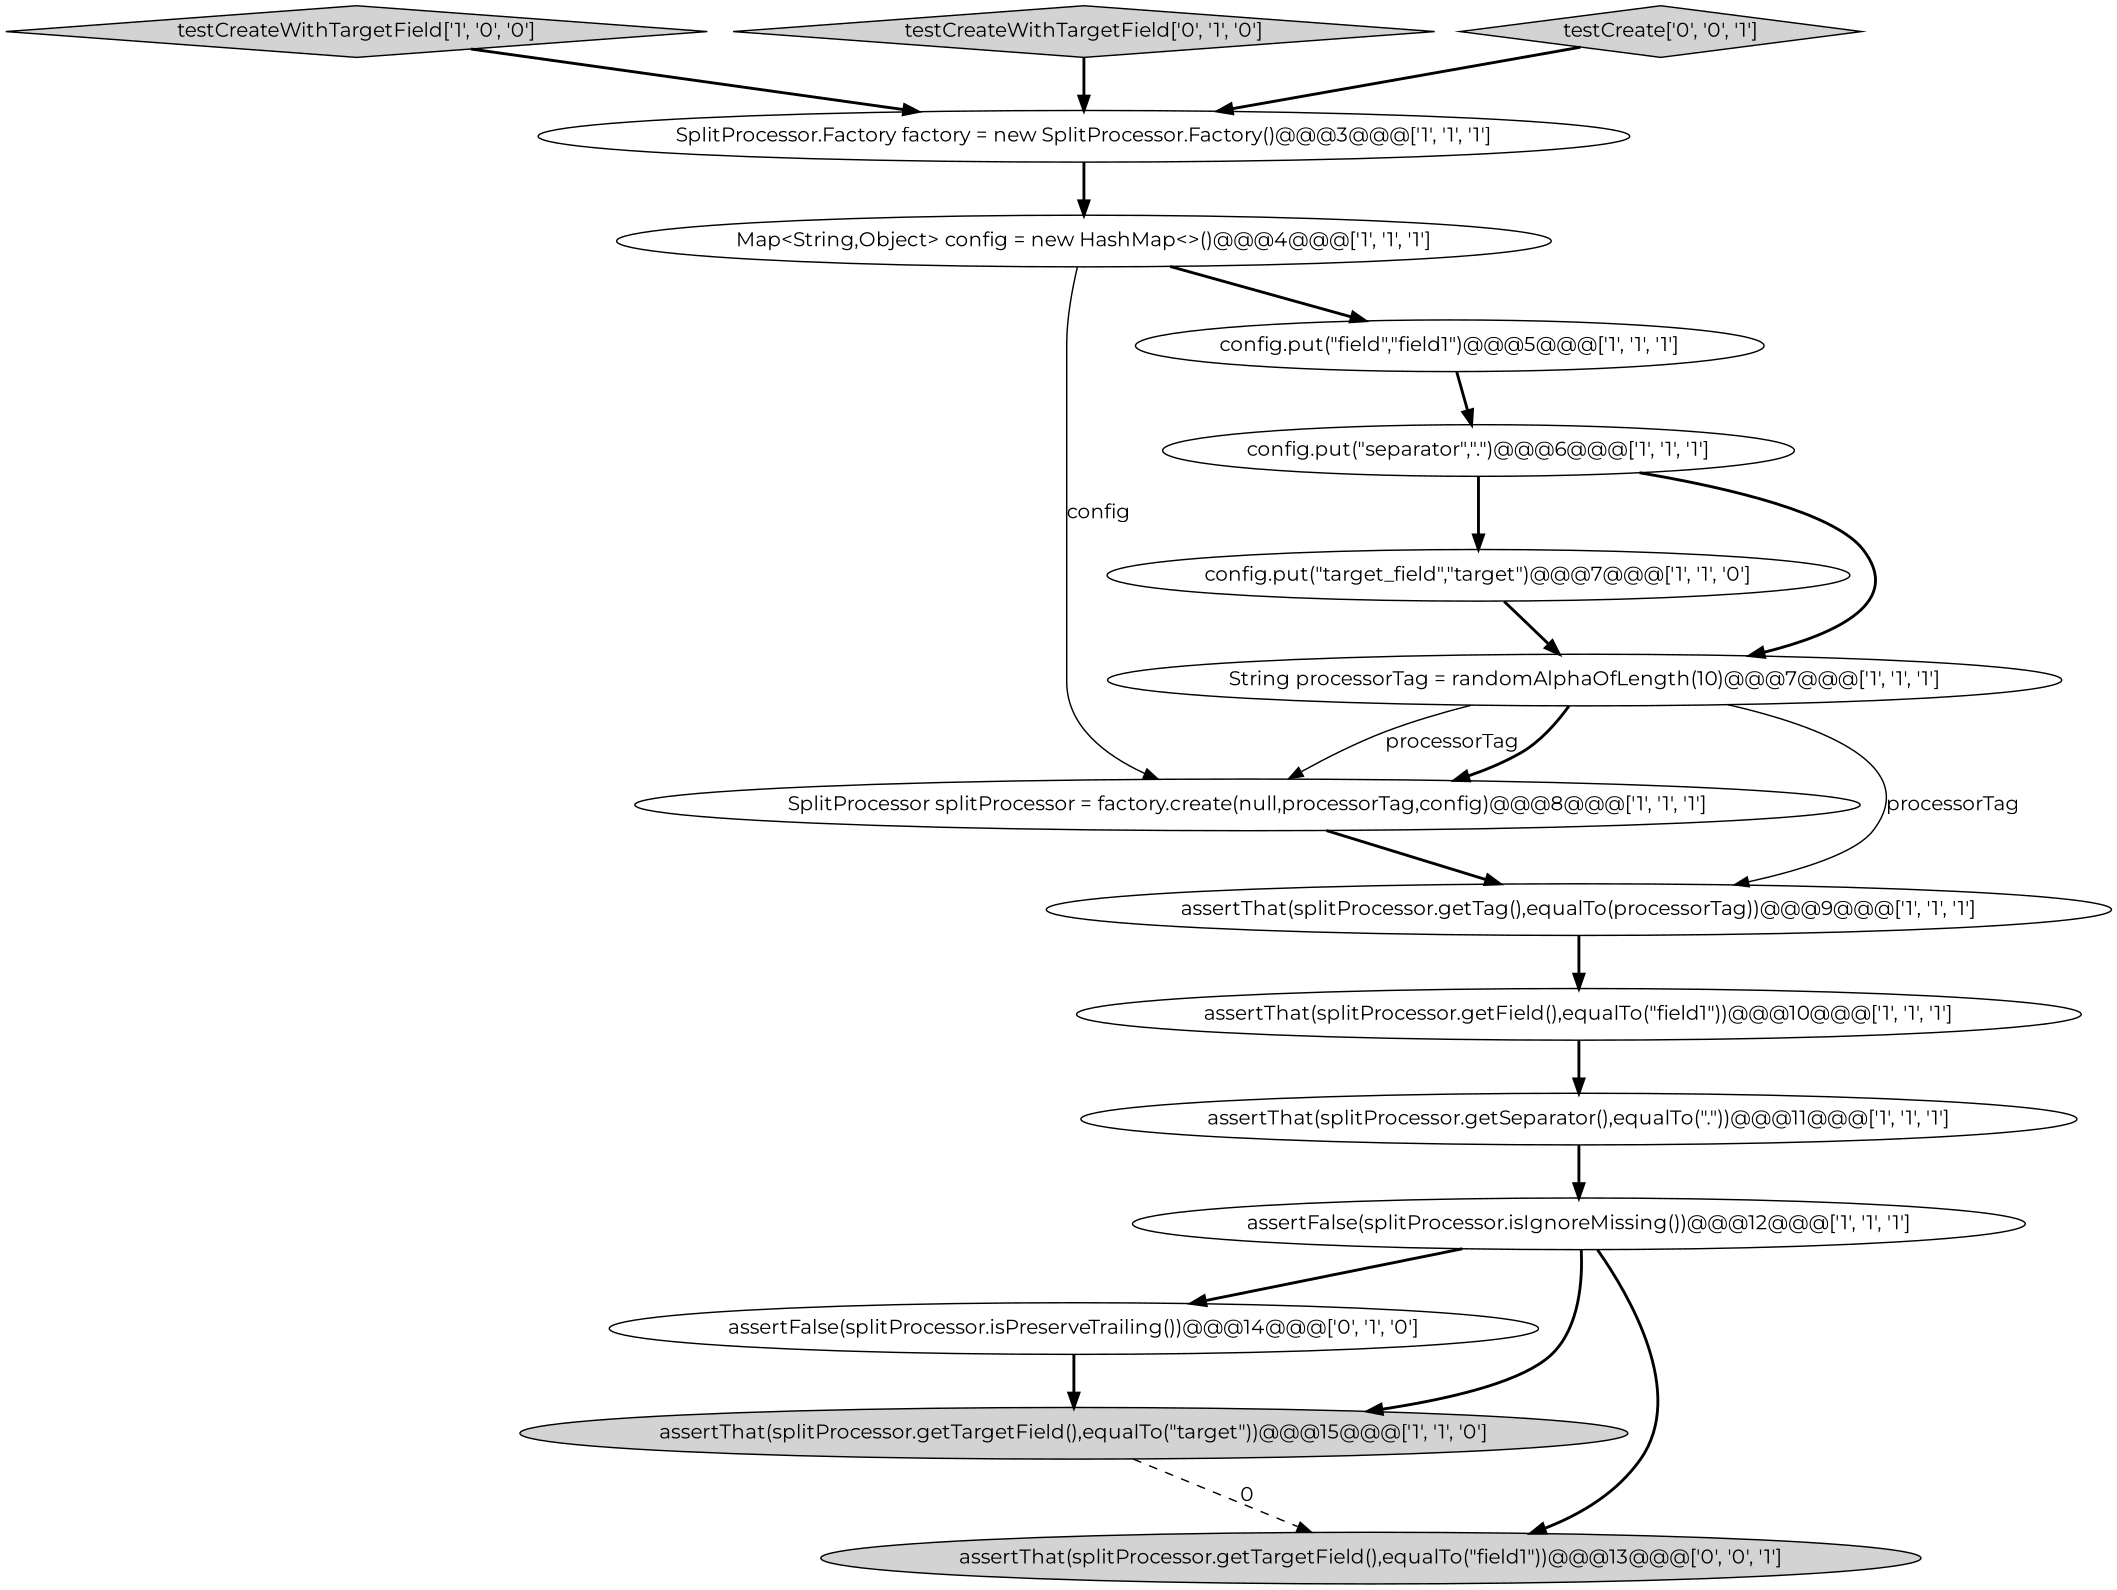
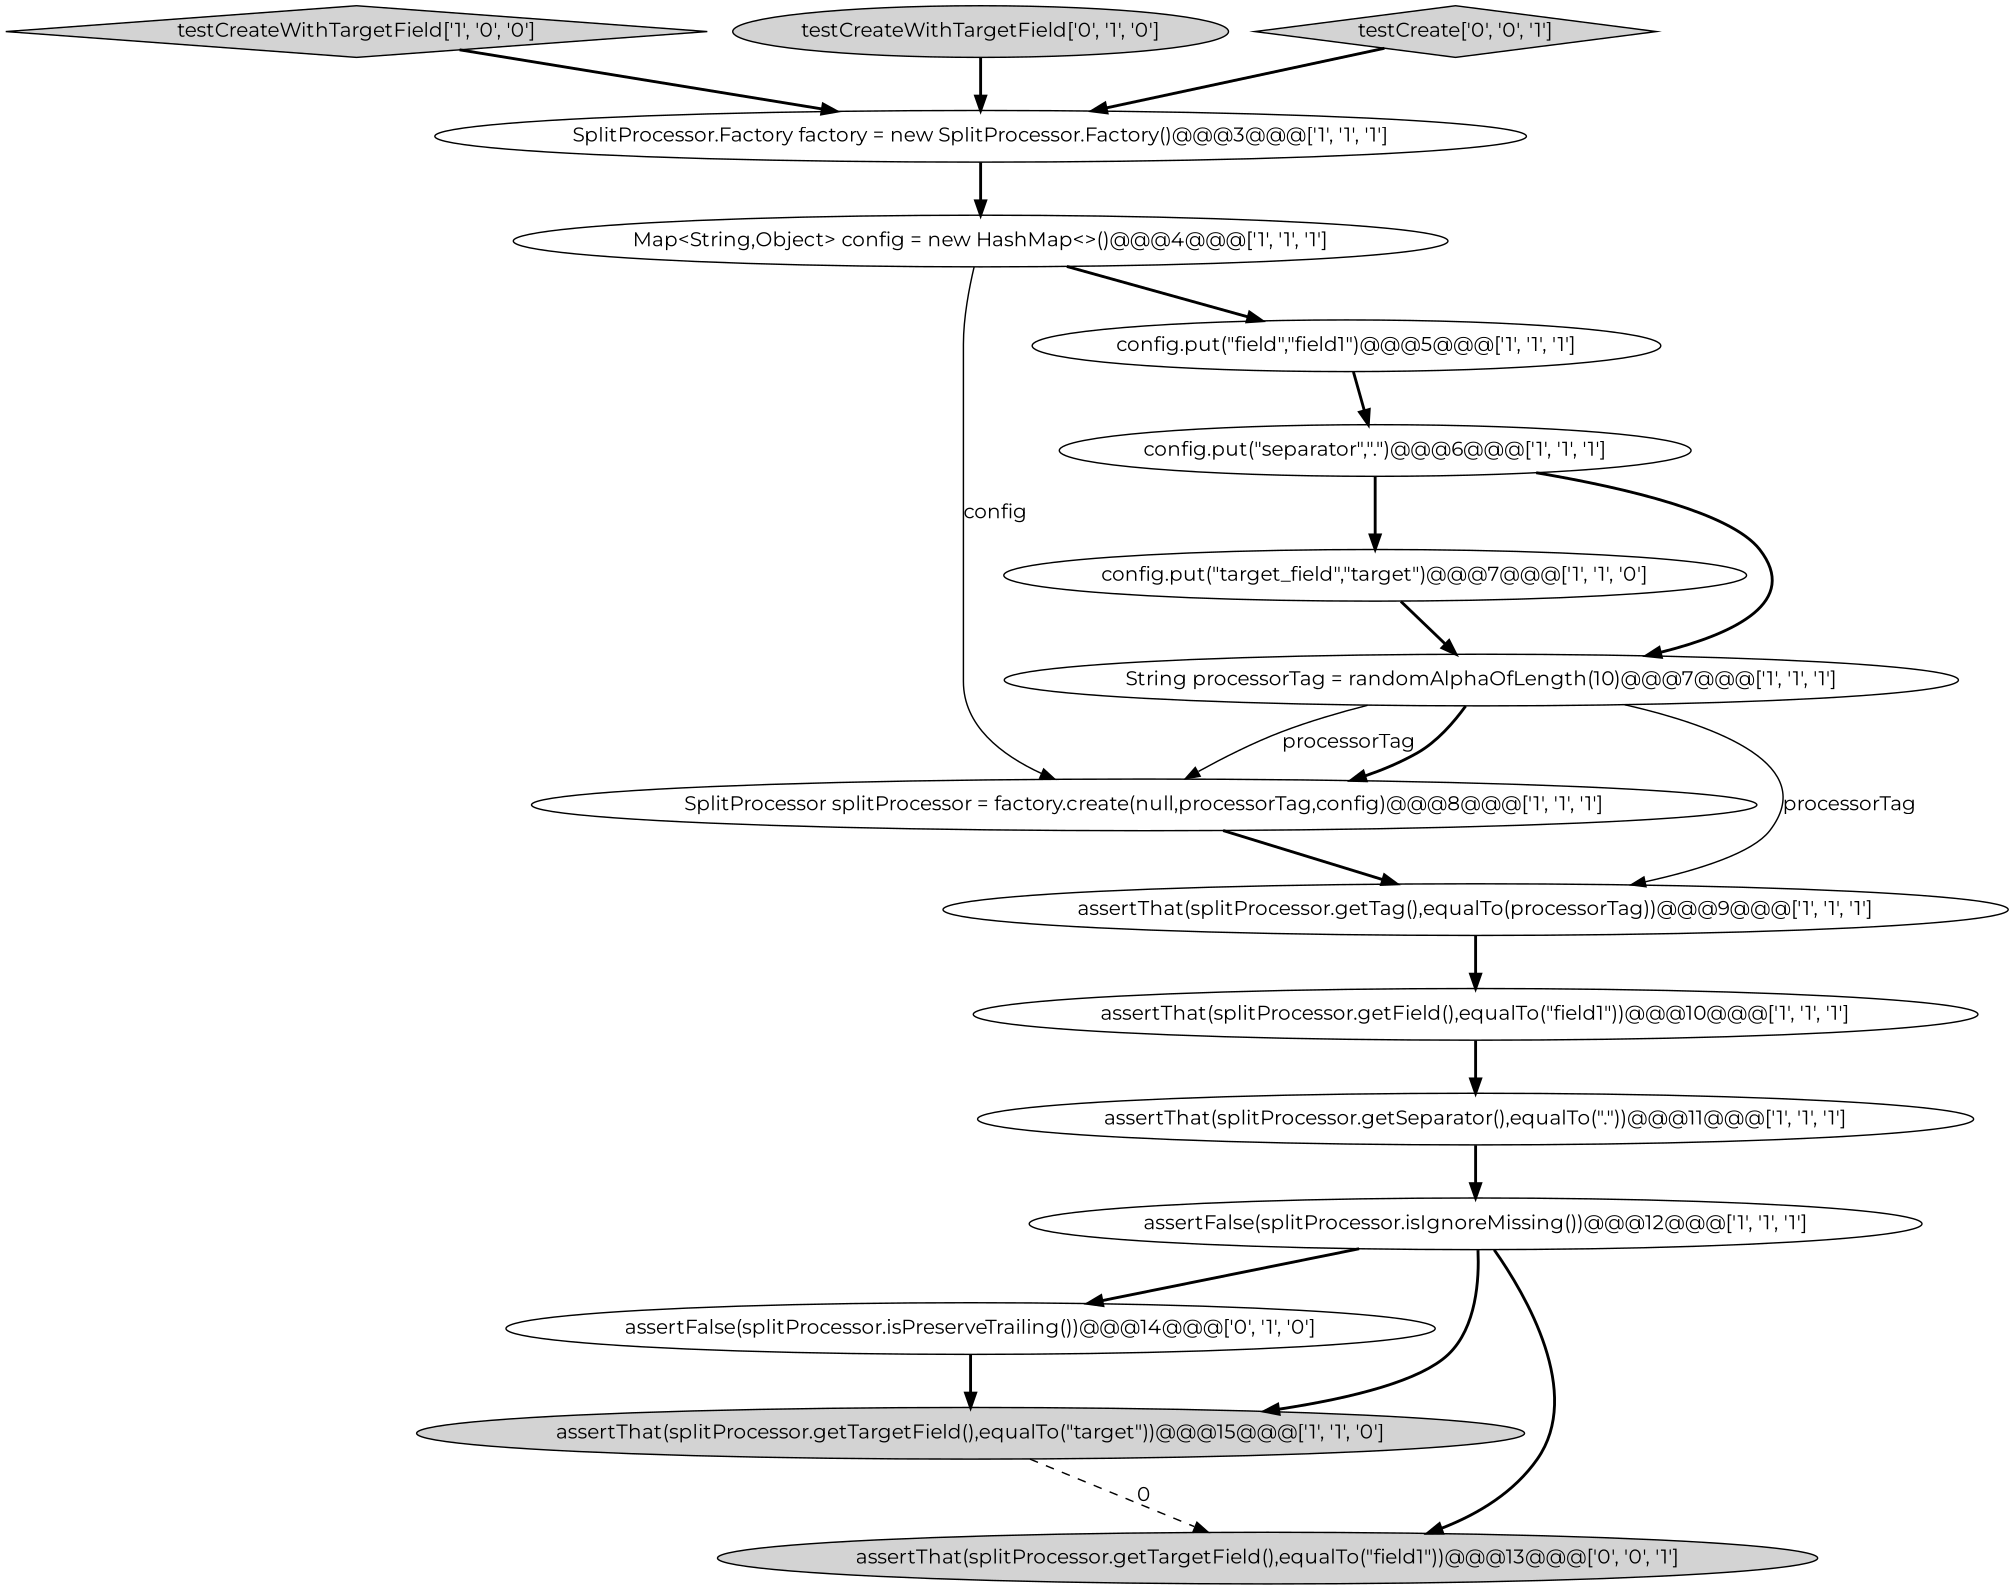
(1084, 32) -> (981, 32)
